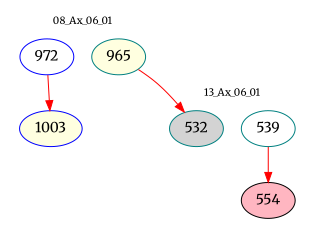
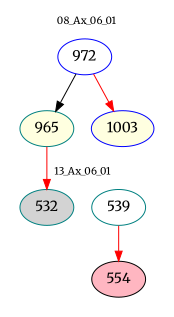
none -> (68, 88)
